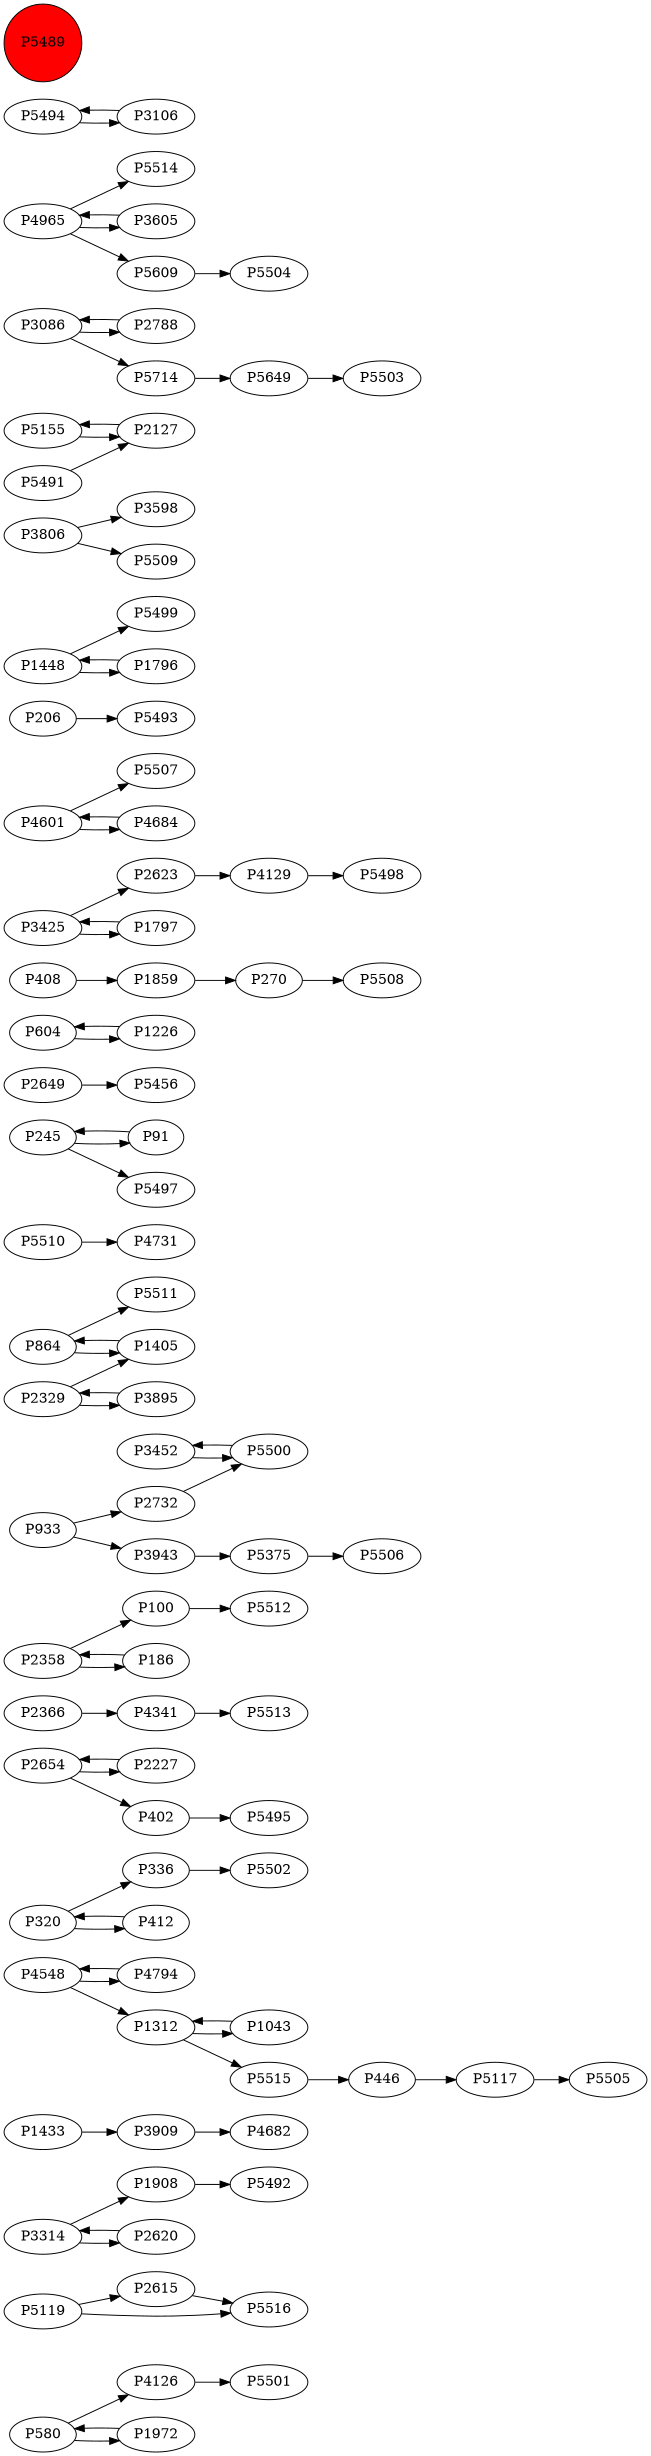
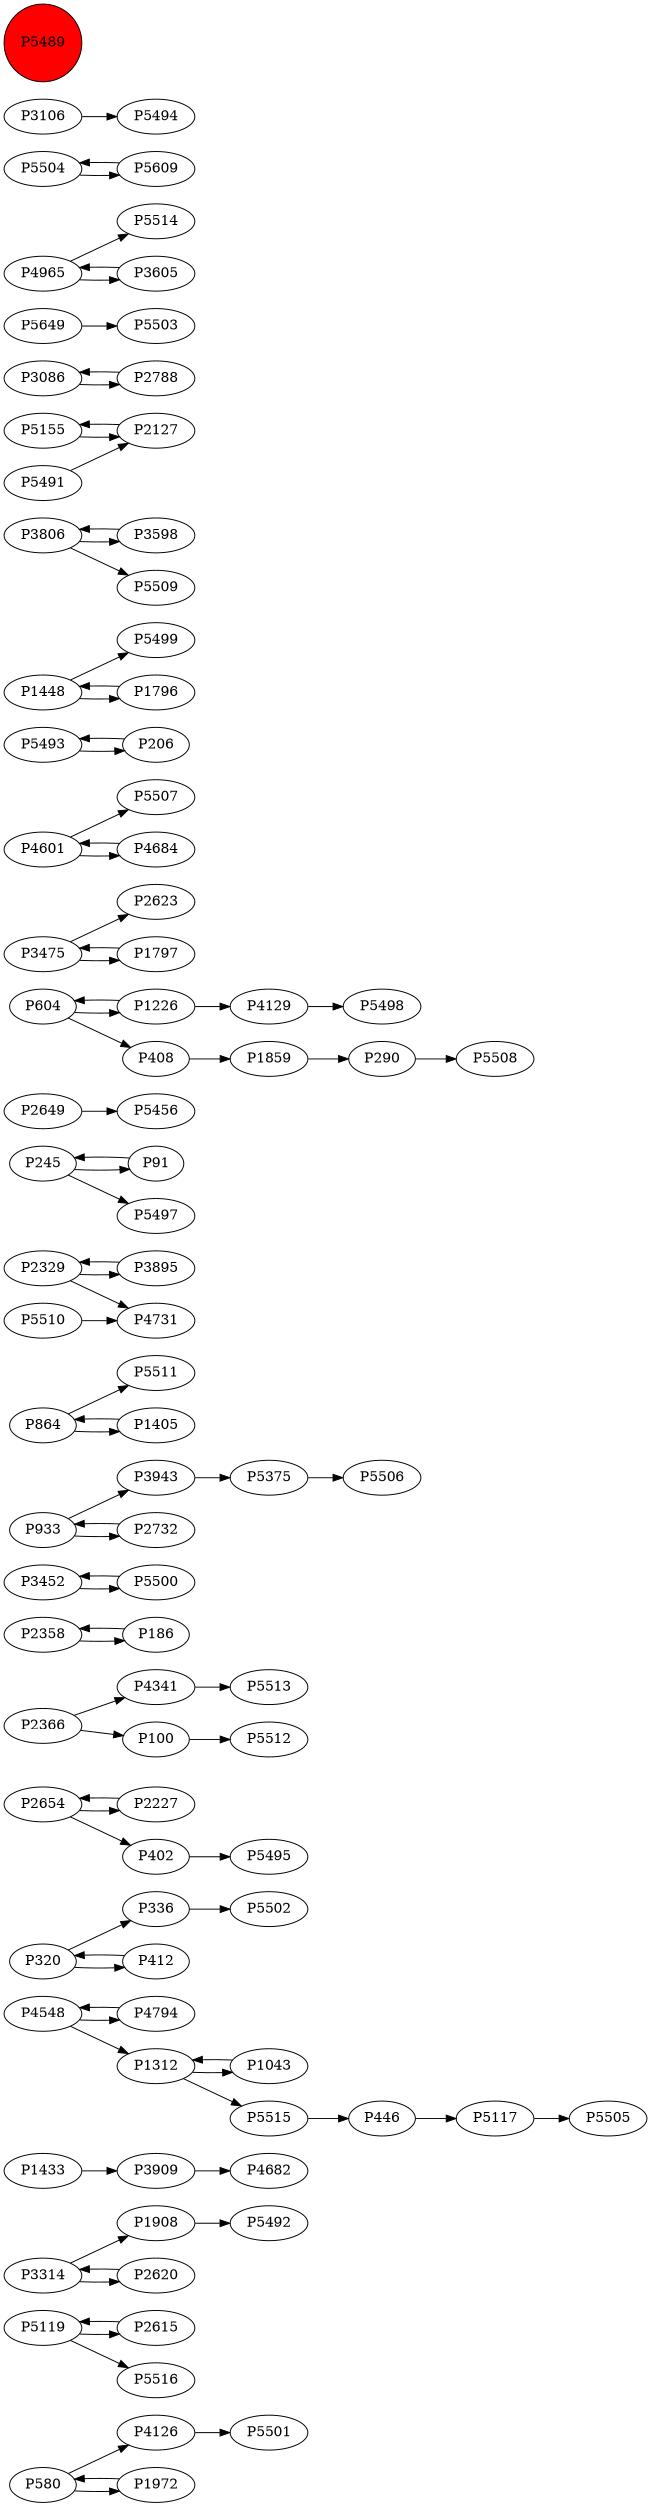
(95, 123) -> none
(95, 245) -> (95, 175)
(156, 378) -> none
none -> (104, 529)
none -> (97, 751)
(208, 876) -> (208, 1007)
(43, 928) -> (43, 954)
(269, 980) -> (382, 1059)
none -> (95, 1031)
(95, 1375) -> (95, 1292)
(208, 1480) -> (102, 1524)
(96, 1636) -> (97, 1732)
(208, 2298) -> (104, 2321)
